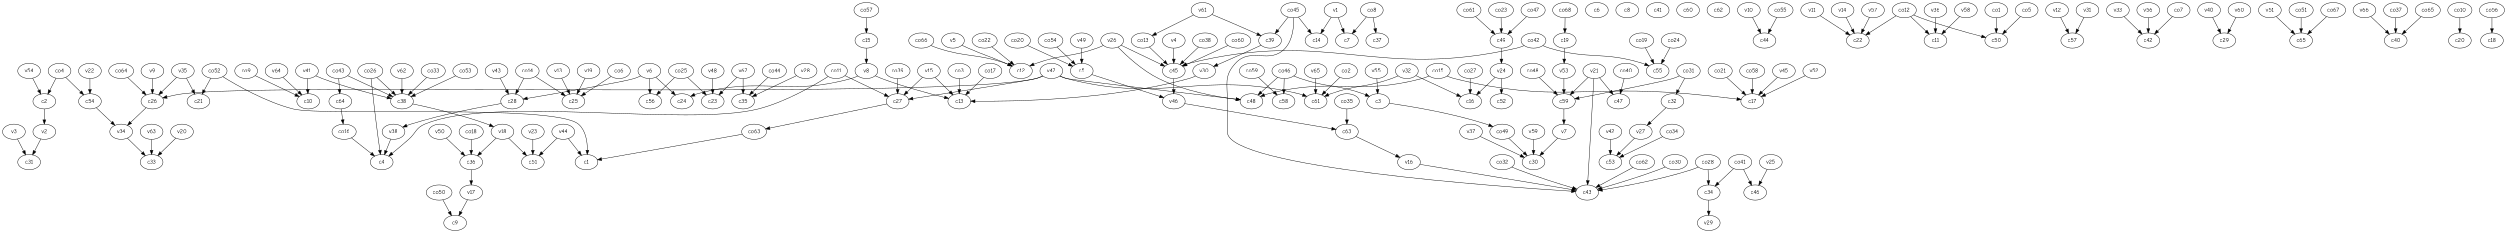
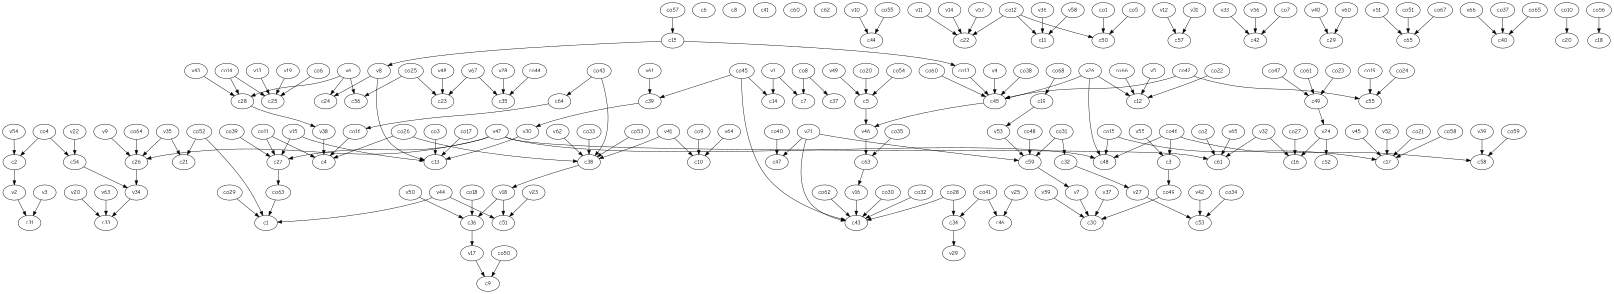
(1175, 24) -> (818, 48)
none -> (1482, 132)
none -> (230, 193)
